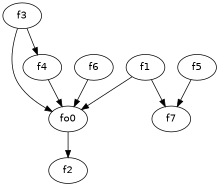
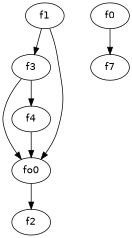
(94, 67) -> none
(197, 67) -> (110, 16)
(157, 90) -> (39, 38)
